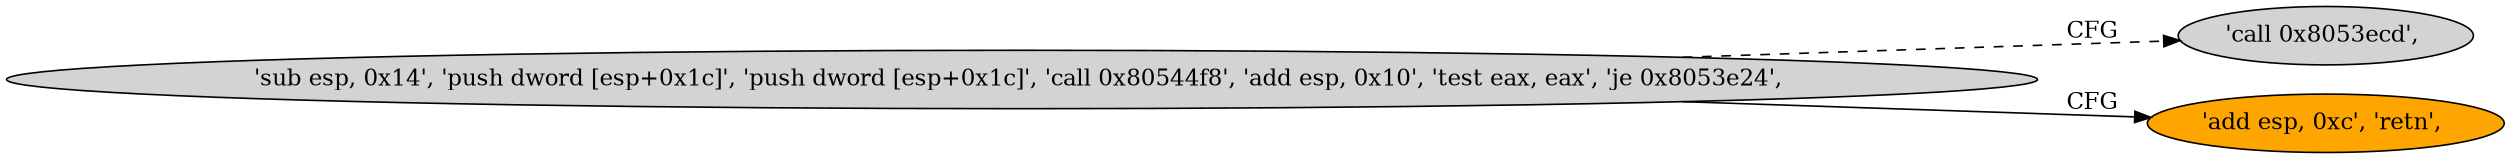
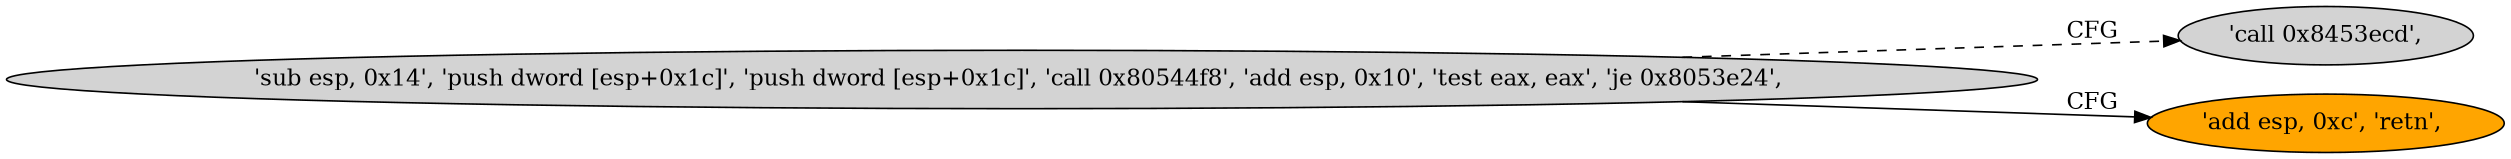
(2326, 36) -> (2326, 36)
